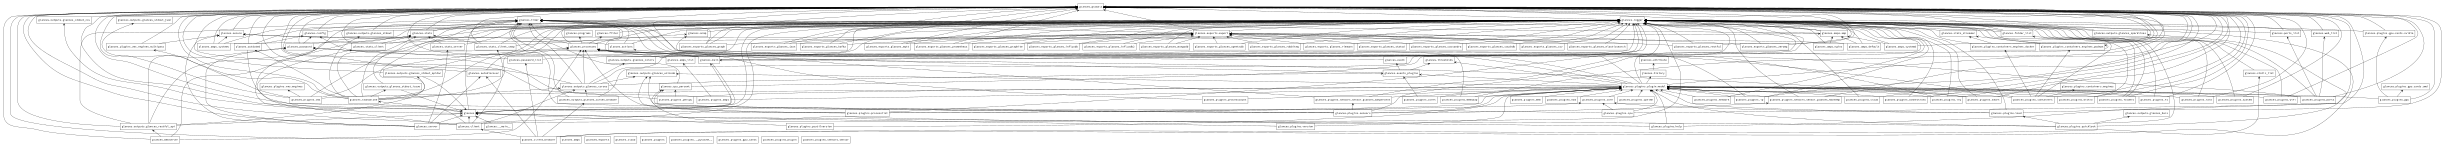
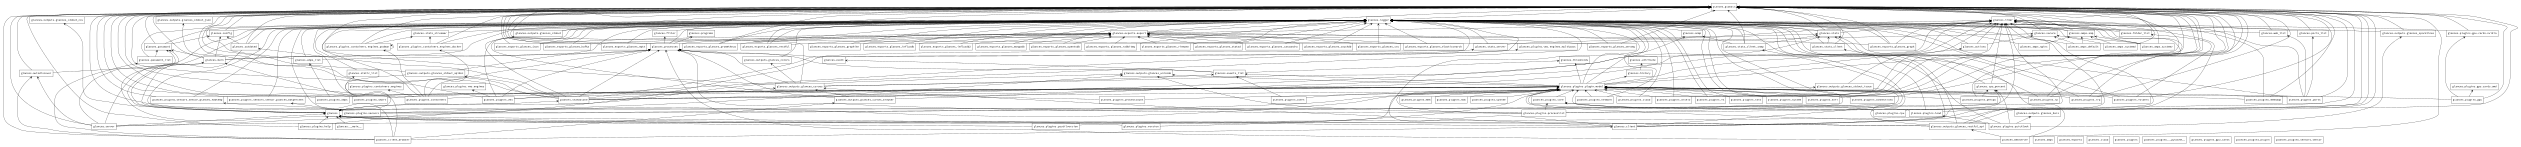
(1401, 73) -> (1229, 73)
(276, 122) -> (1178, 121)
